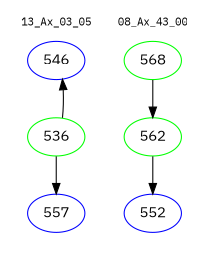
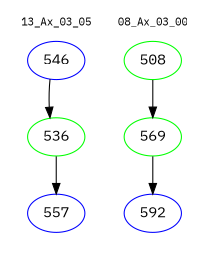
(153, 23) -> (153, 23)
(153, 60) -> (153, 60)
(63, 104) -> (49, 93)
(153, 137) -> (153, 137)
(153, 213) -> (153, 213)
